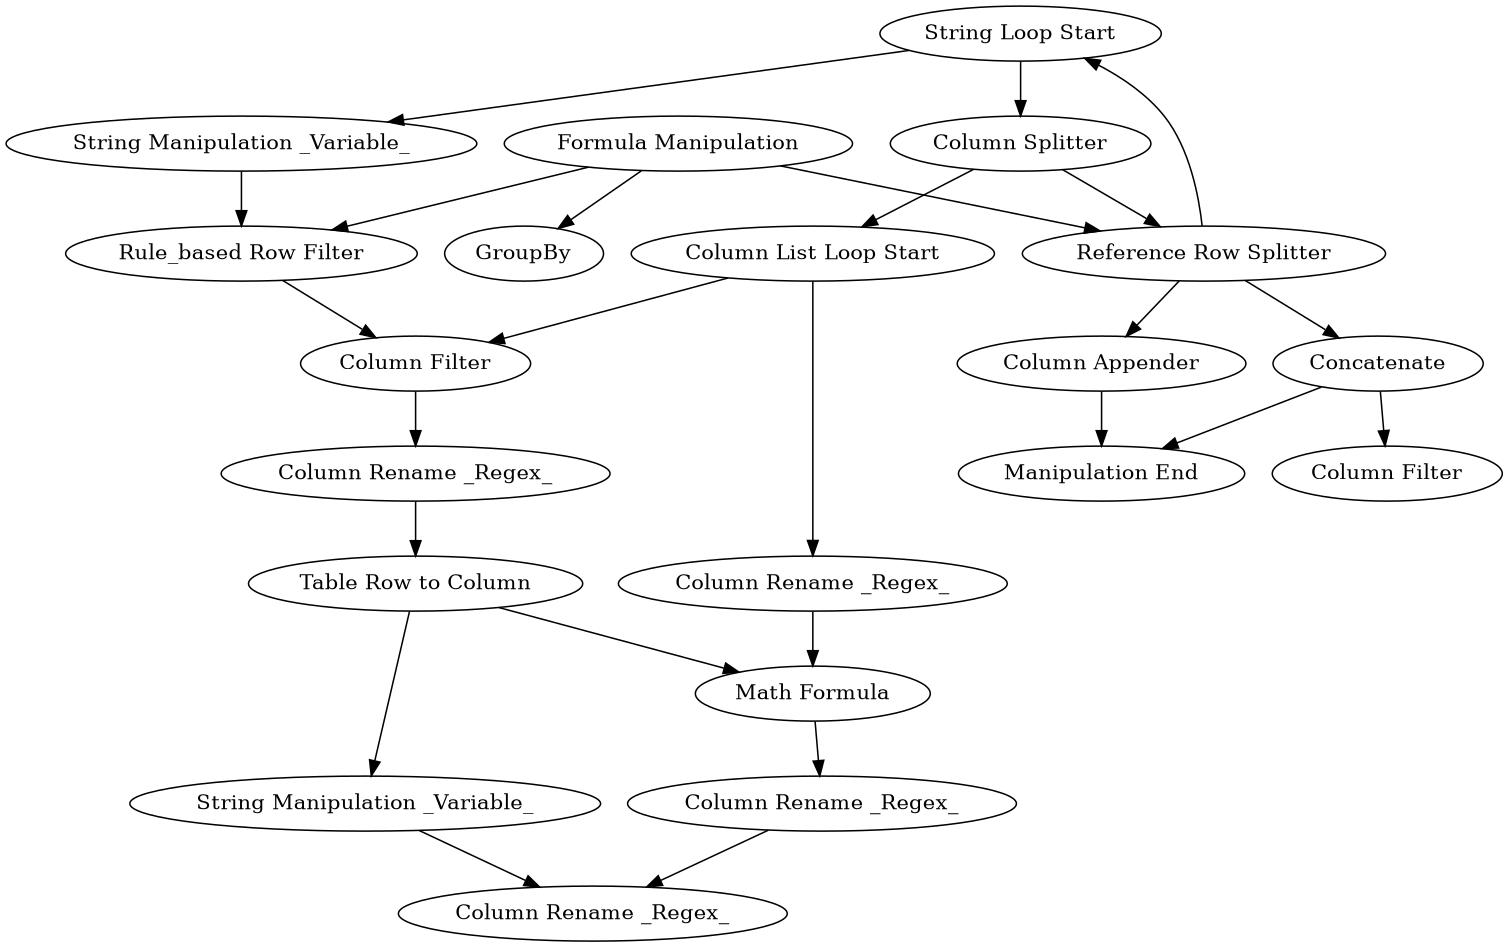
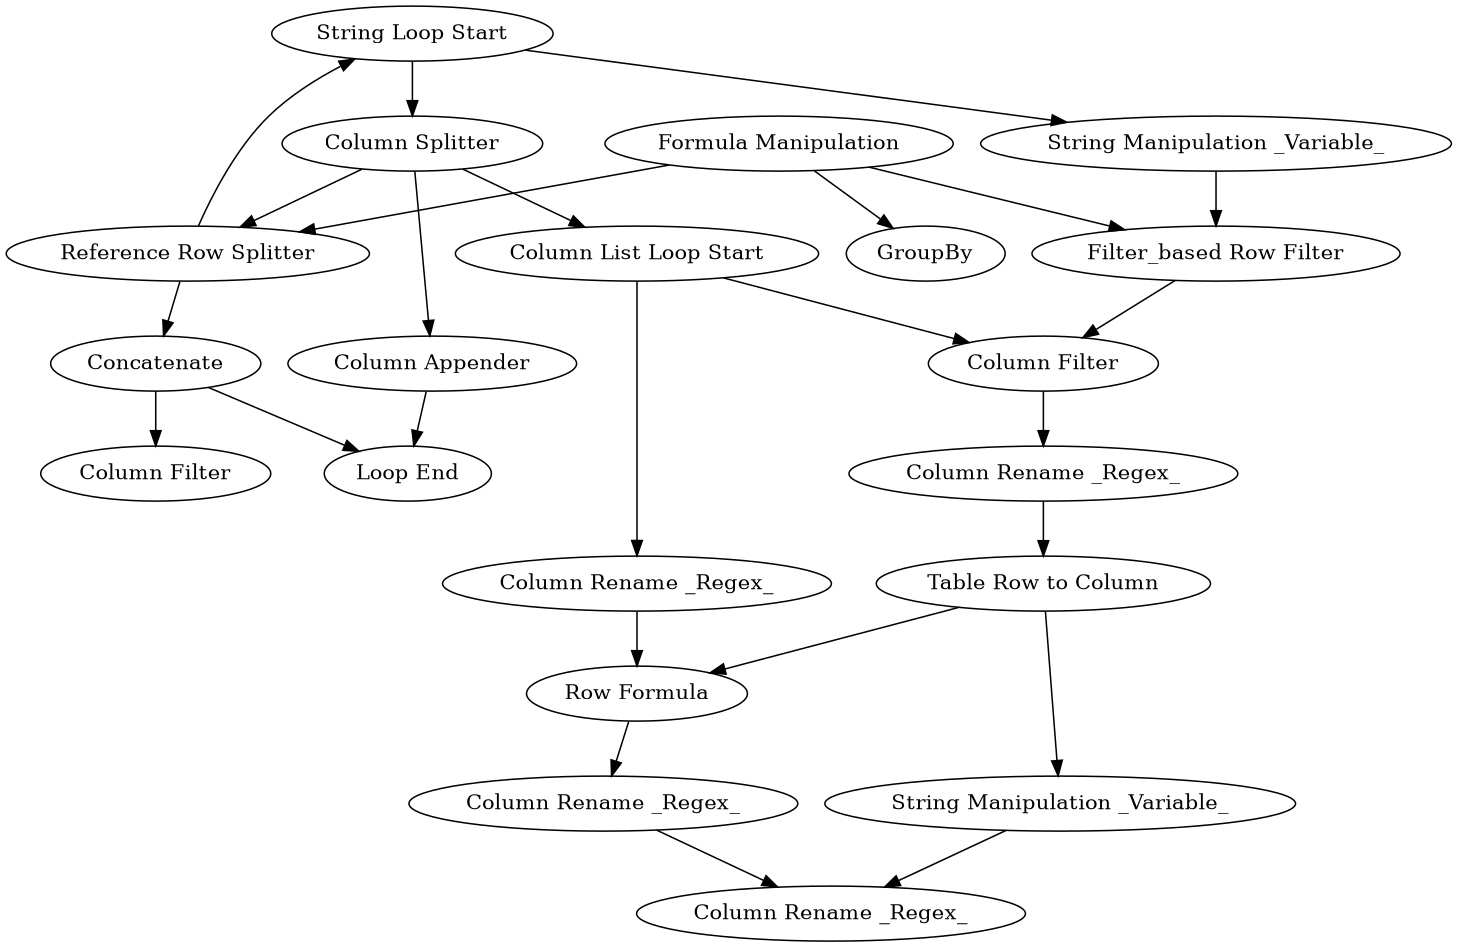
(241, 254) -> (1216, 254)
(1158, 303) -> (422, 246)
(1102, 474) -> (408, 474)
(813, 694) -> (637, 694)
